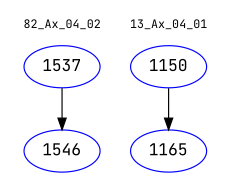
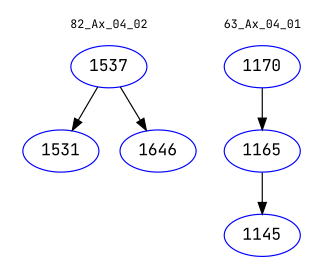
(169, 25) -> (263, 25)
(169, 67) -> (262, 67)
none -> (61, 151)
(62, 151) -> (158, 151)
none -> (262, 235)
